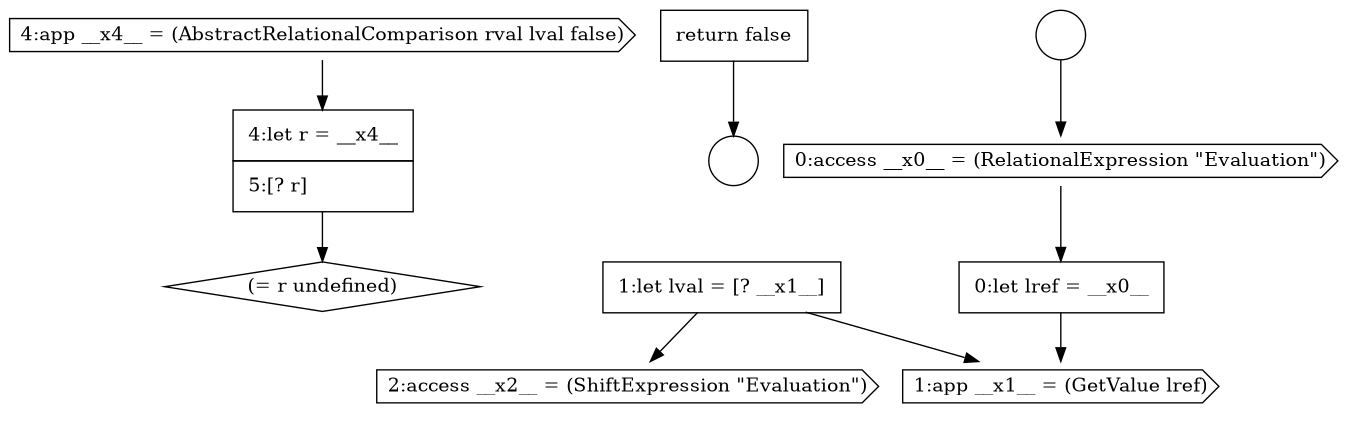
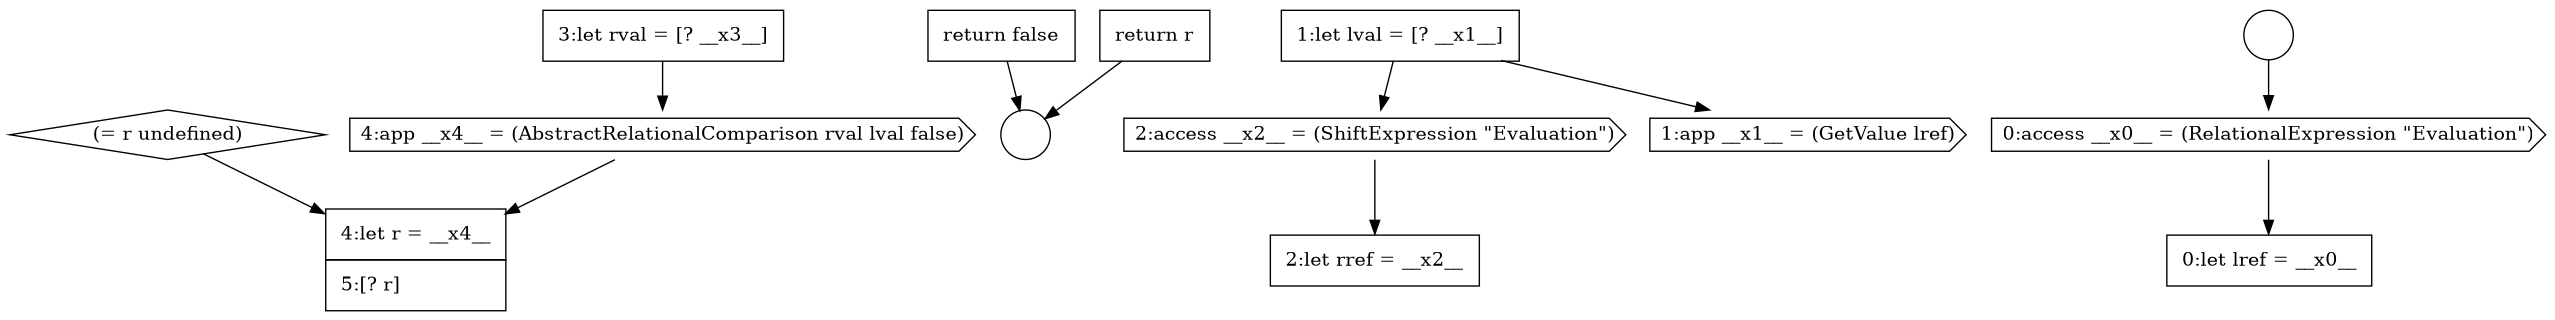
none -> (663, 35)
none -> (1155, 35)
(322, 230) -> (258, 181)
none -> (1375, 260)
(1061, 330) -> none
